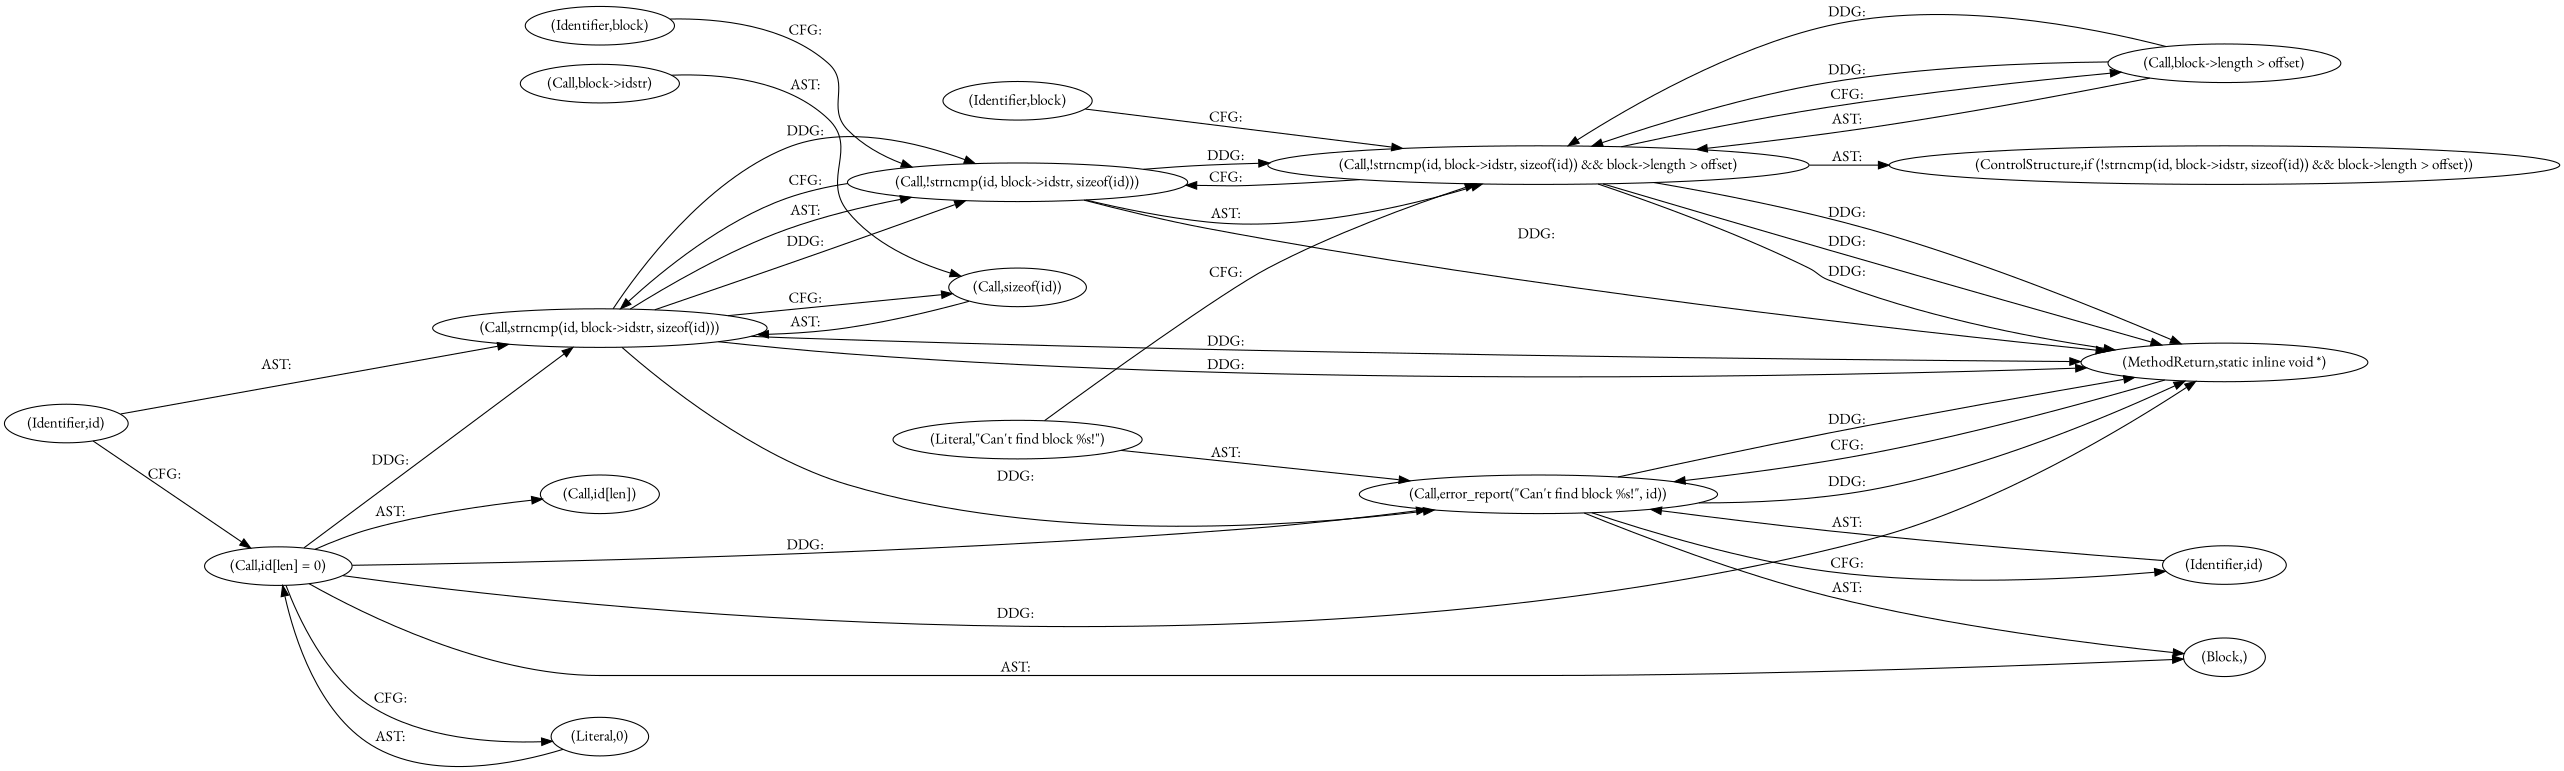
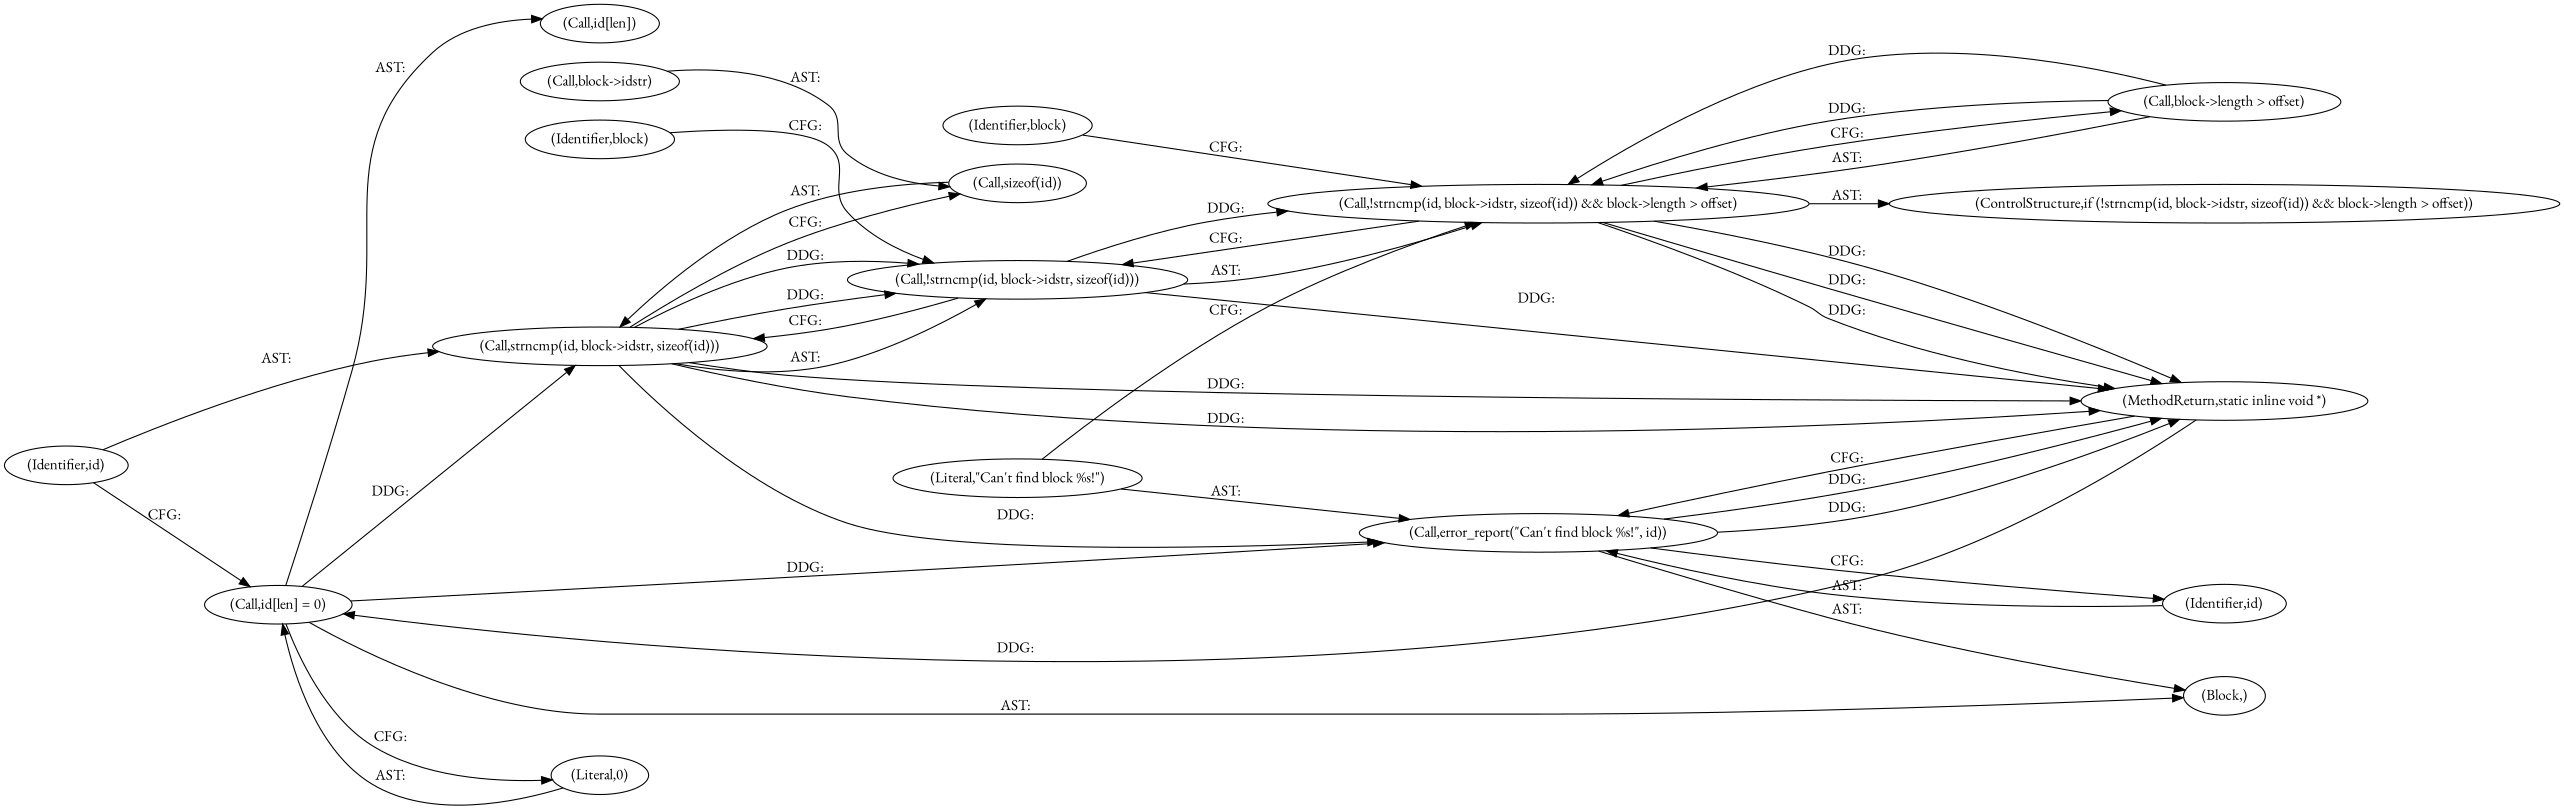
(1285, 620) -> (1296, 655)
